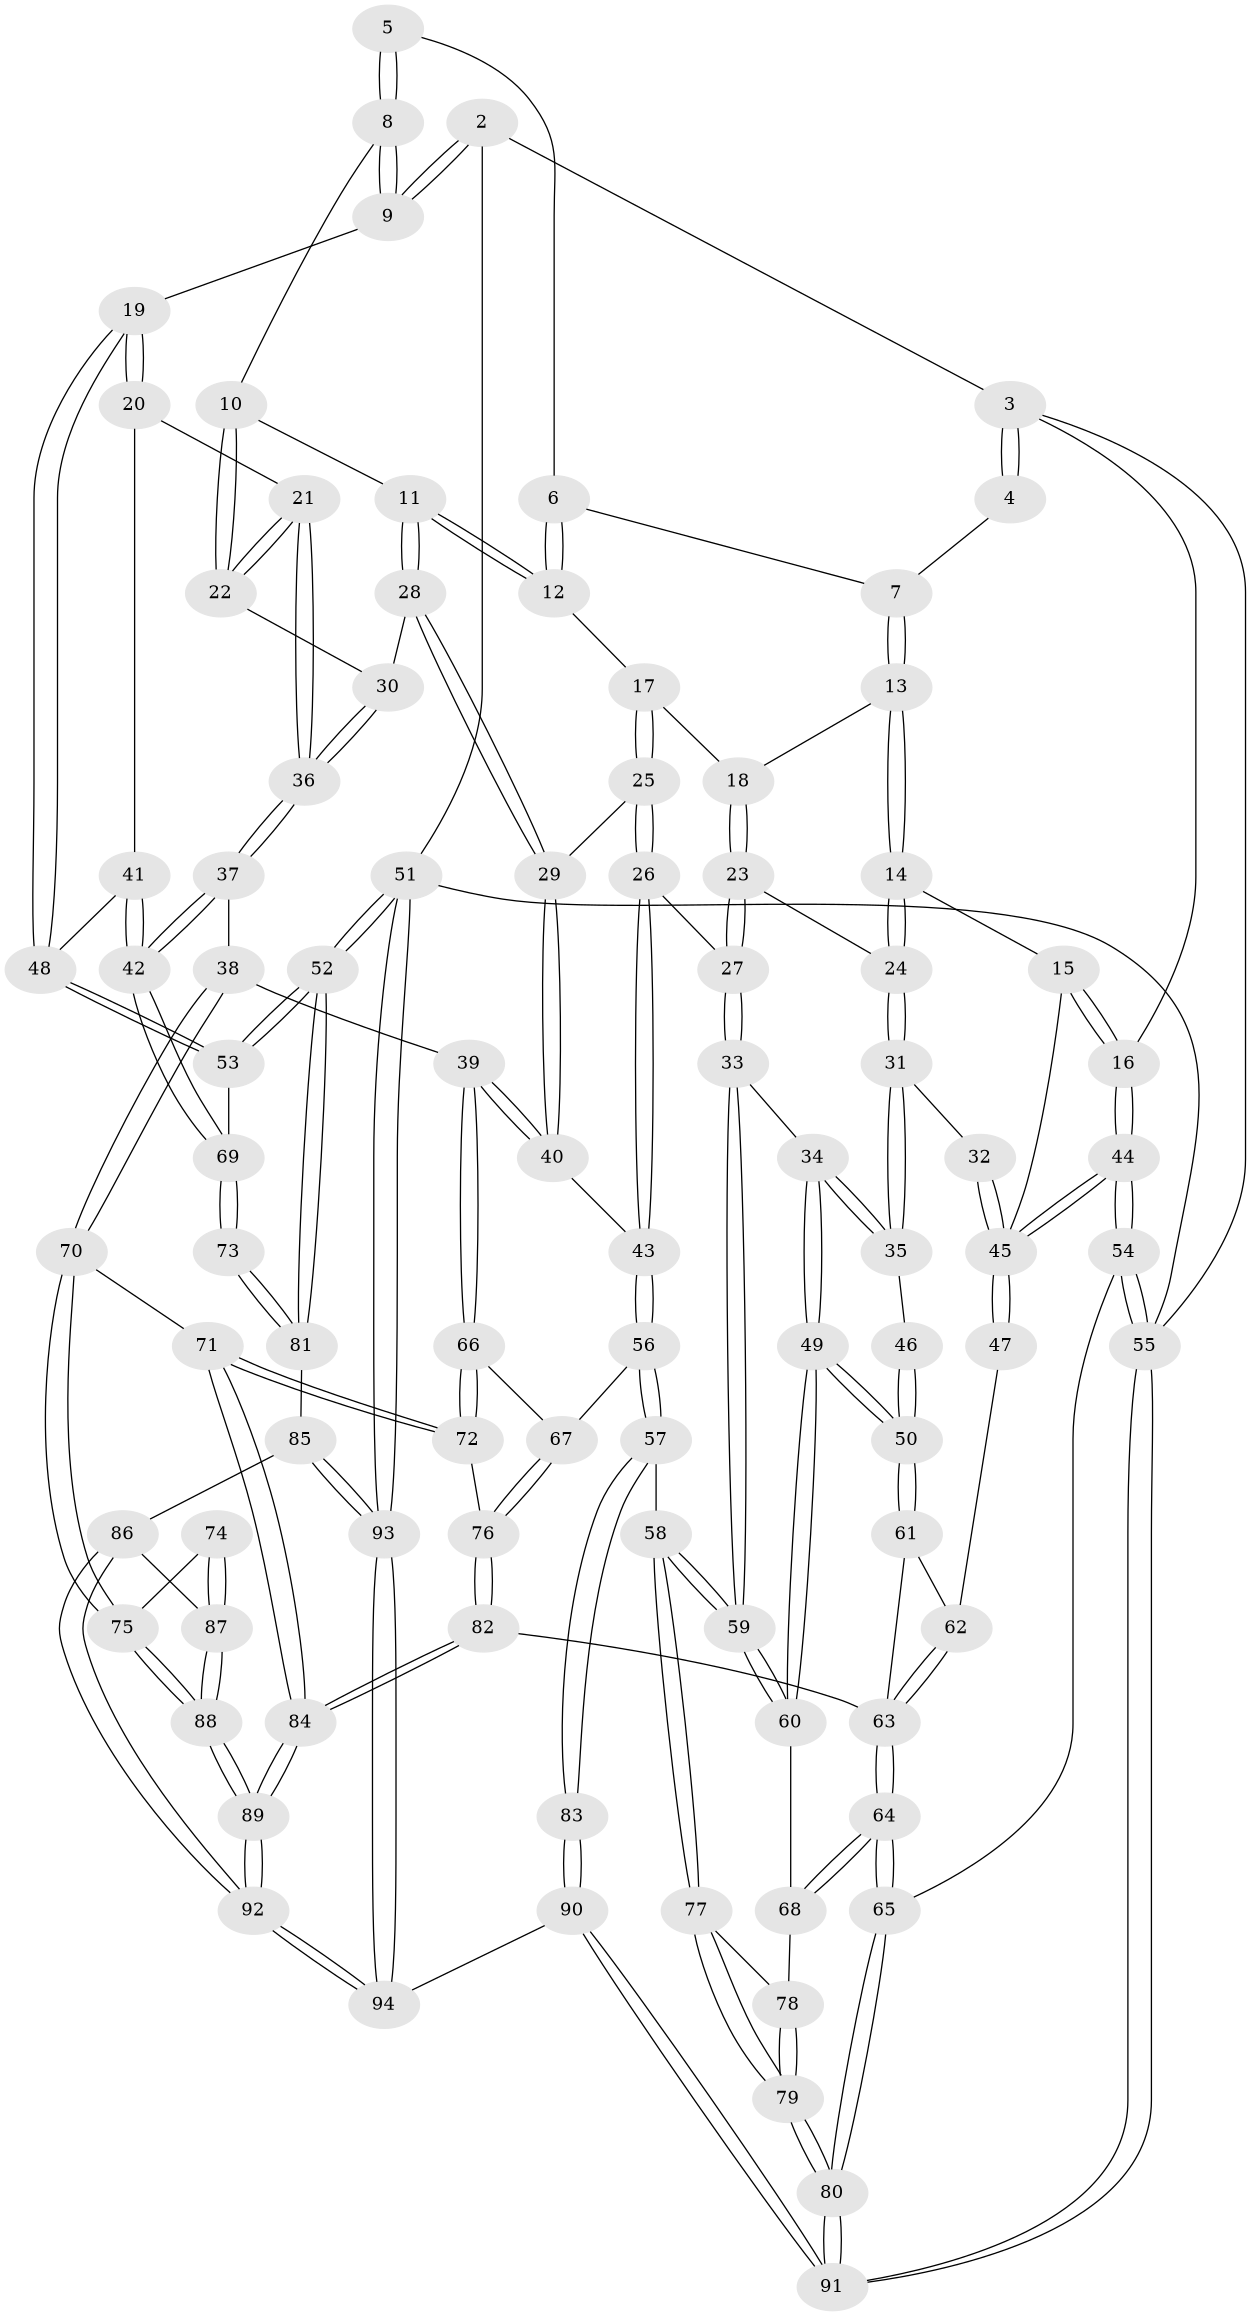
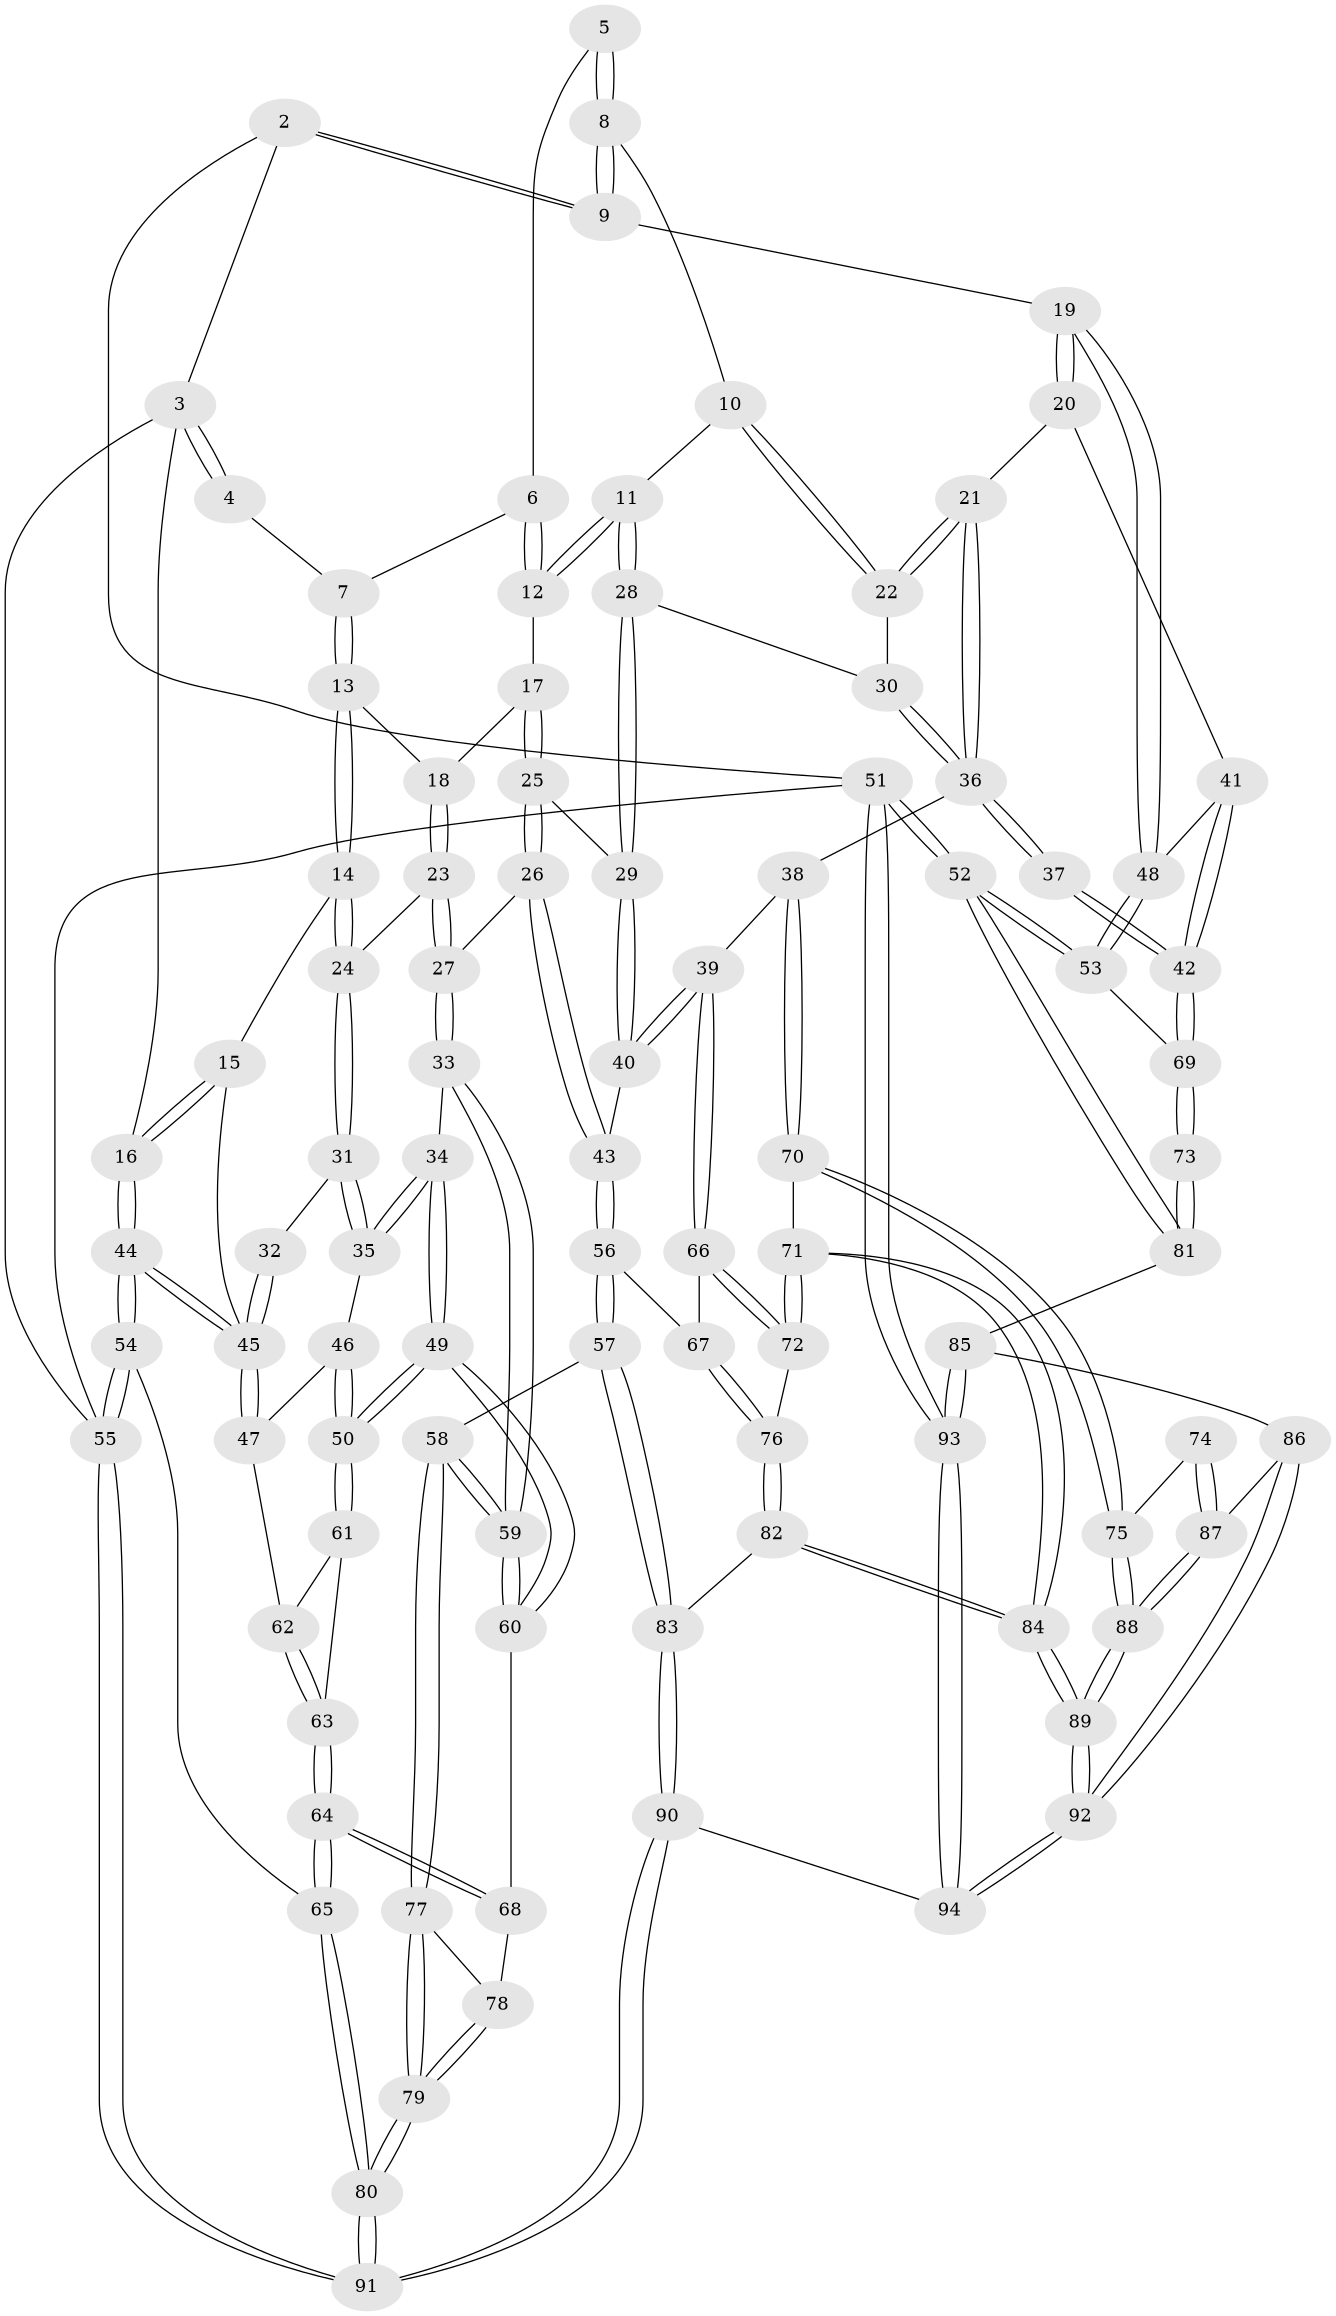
(229, 923) -> (876, 832)
none -> (297, 1393)
(690, 1661) -> (720, 1581)
